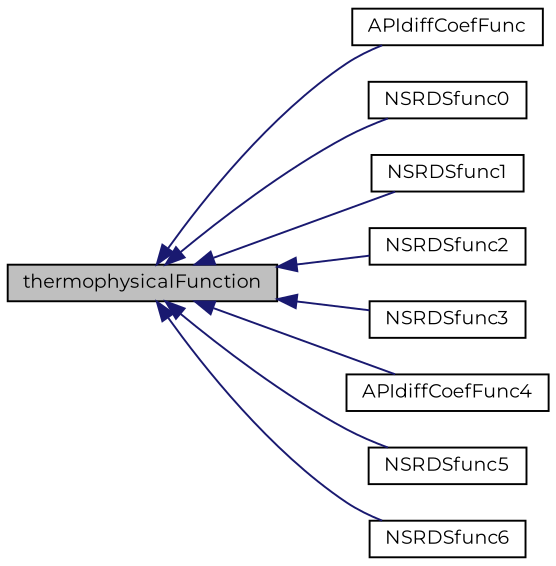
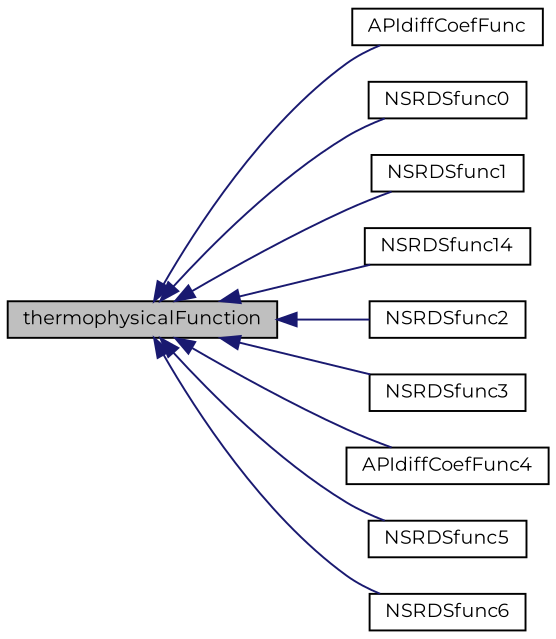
none -> (448, 246)
